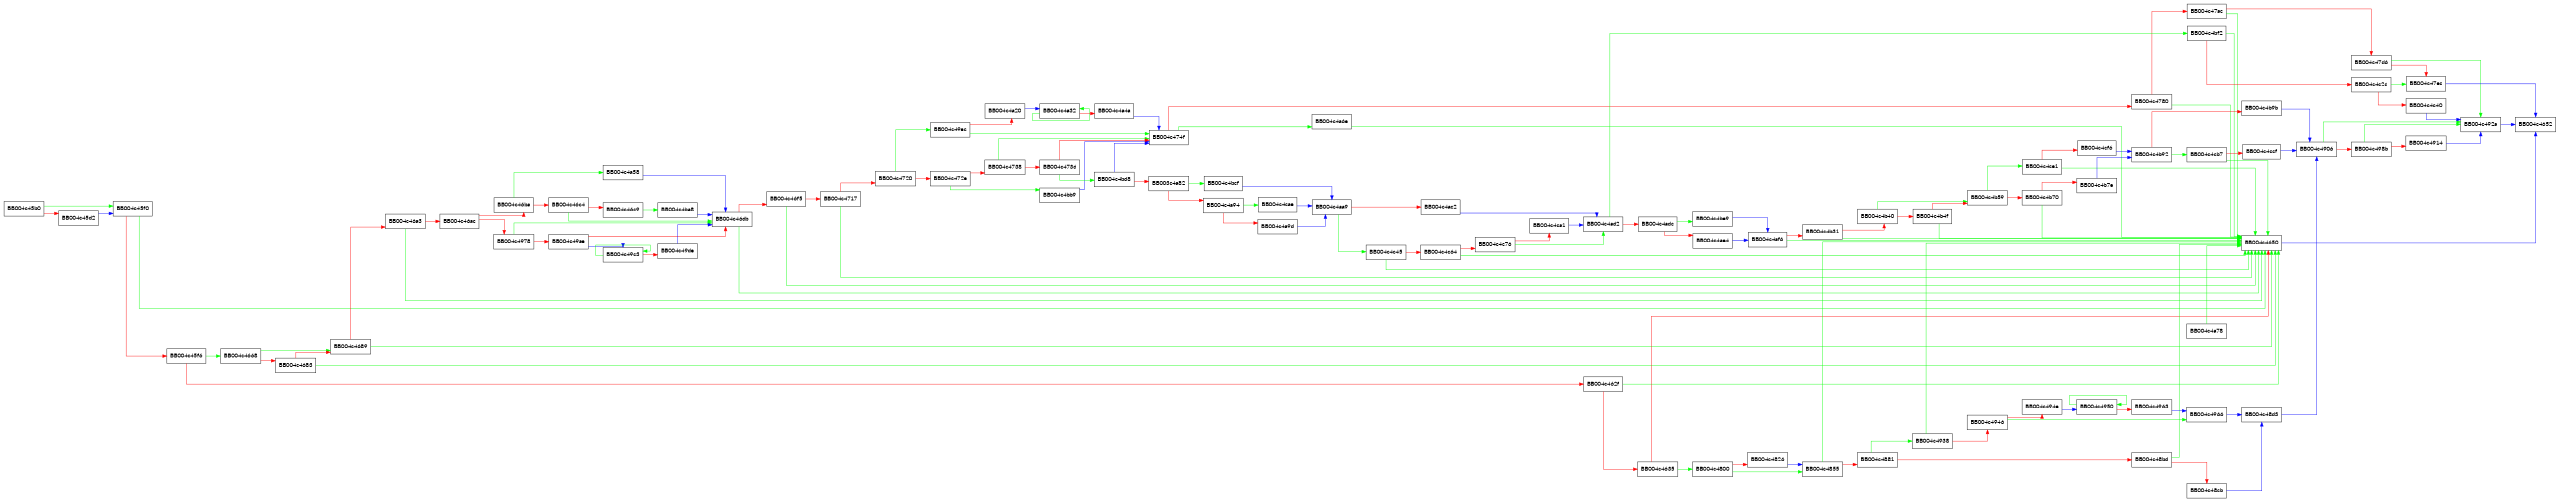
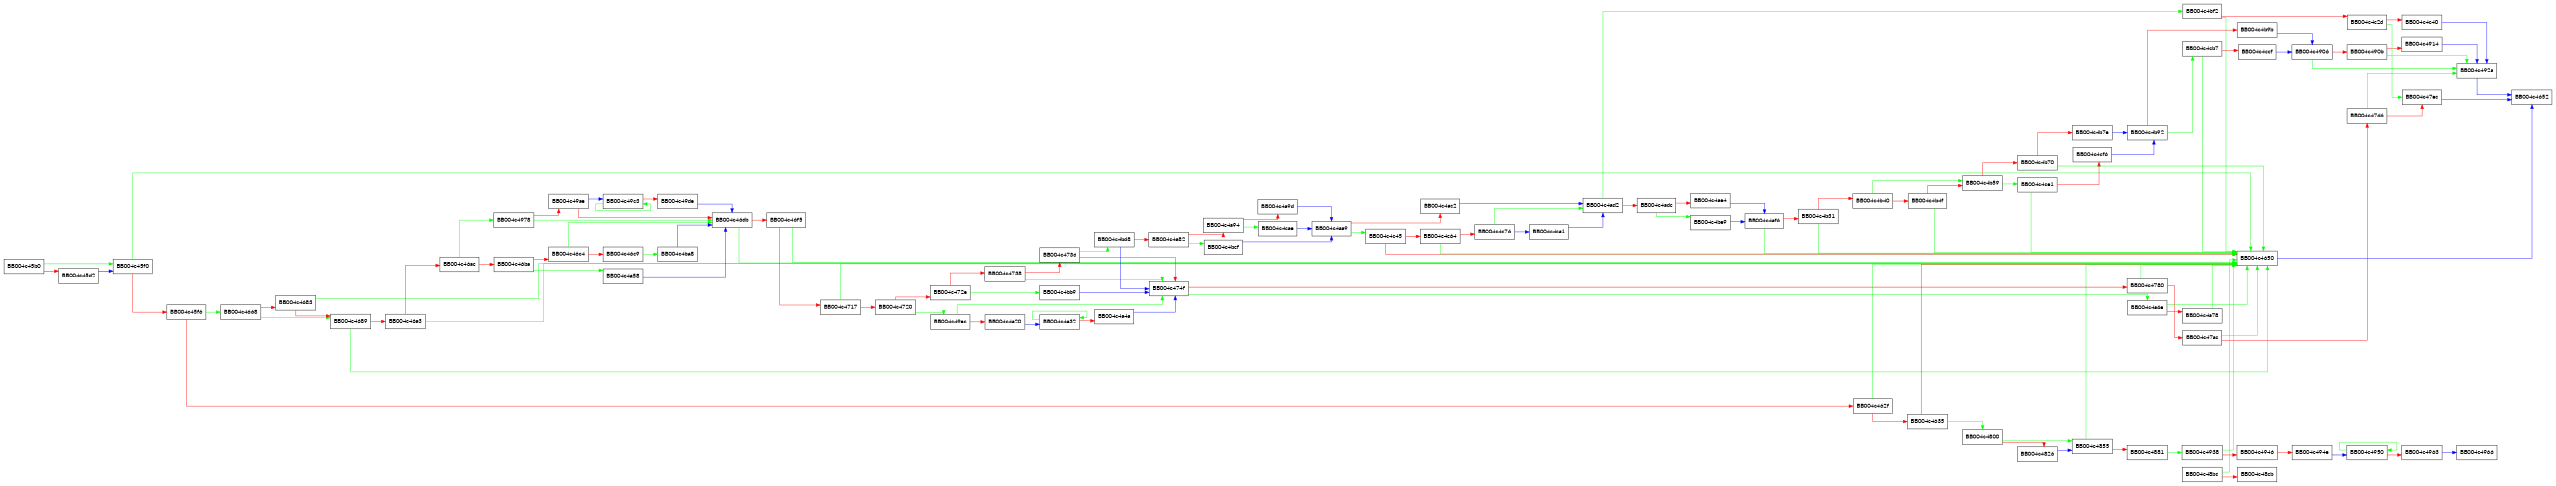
(2371, 149) -> (2367, 52)
(1169, 184) -> (1169, 240)
(497, 219) -> (459, 224)
(1534, 241) -> (1520, 232)
(1820, 270) -> (1804, 254)
none -> (2172, 312)
(2262, 415) -> none
(2095, 420) -> none
(2013, 460) -> none
